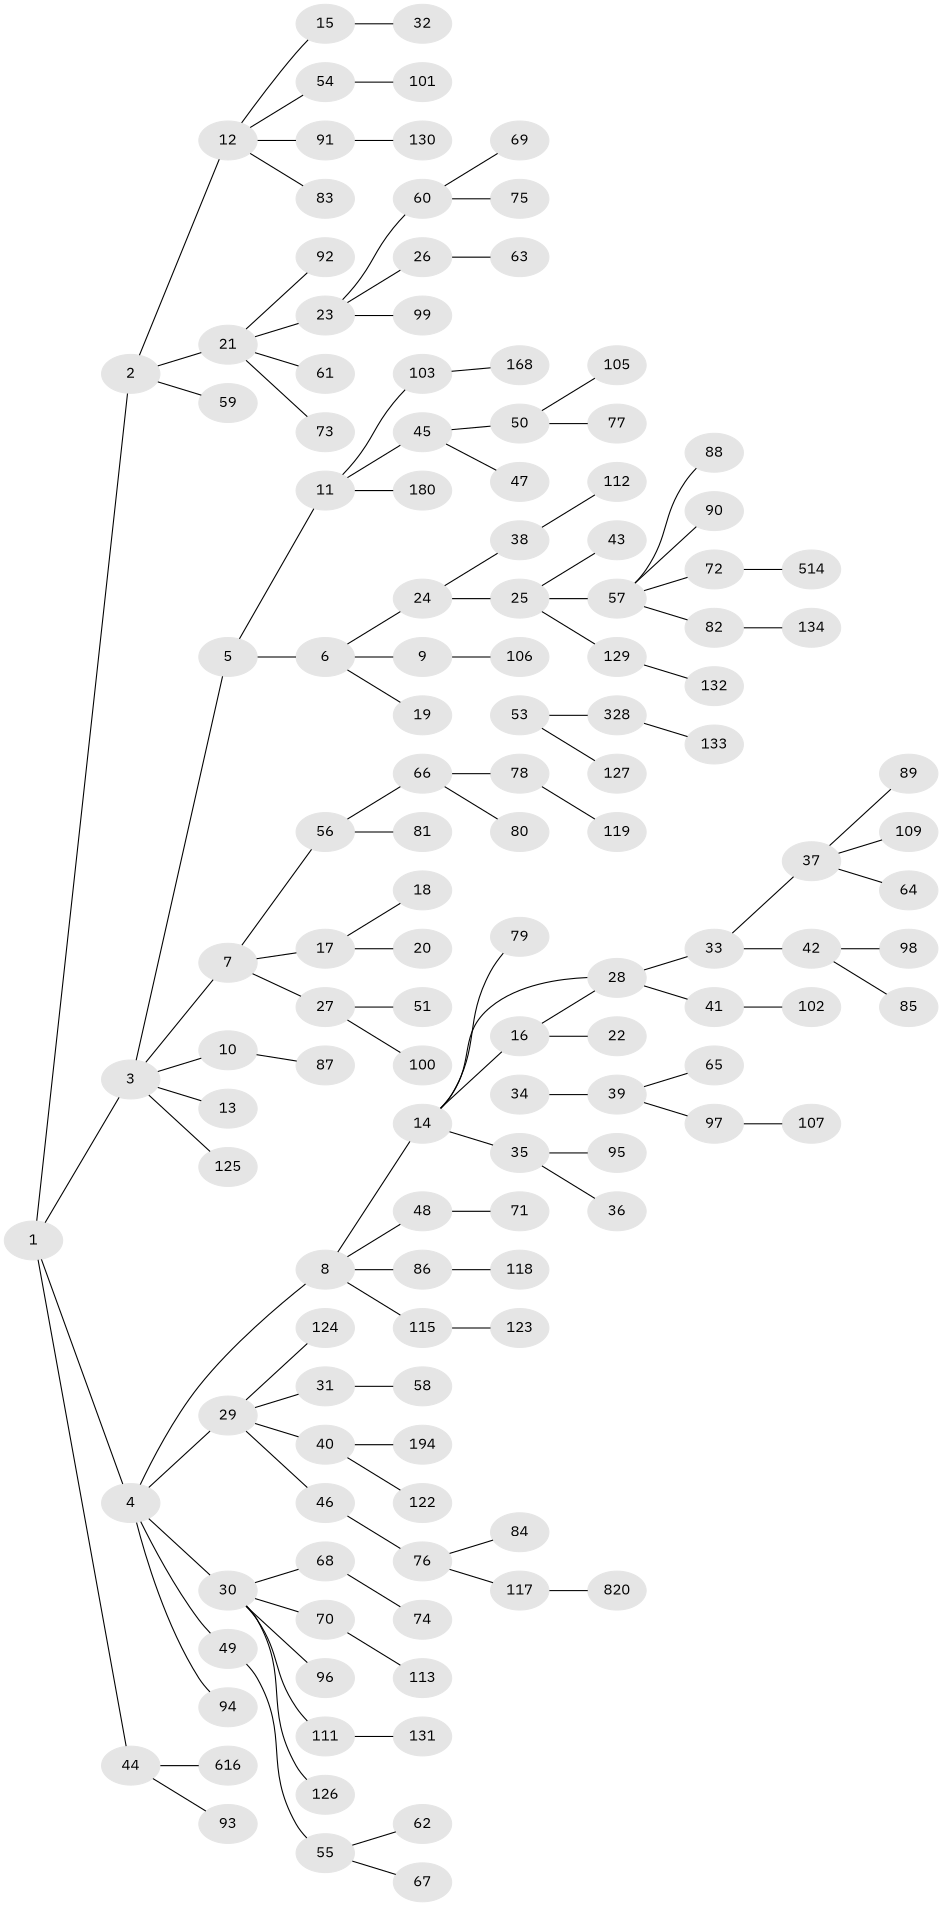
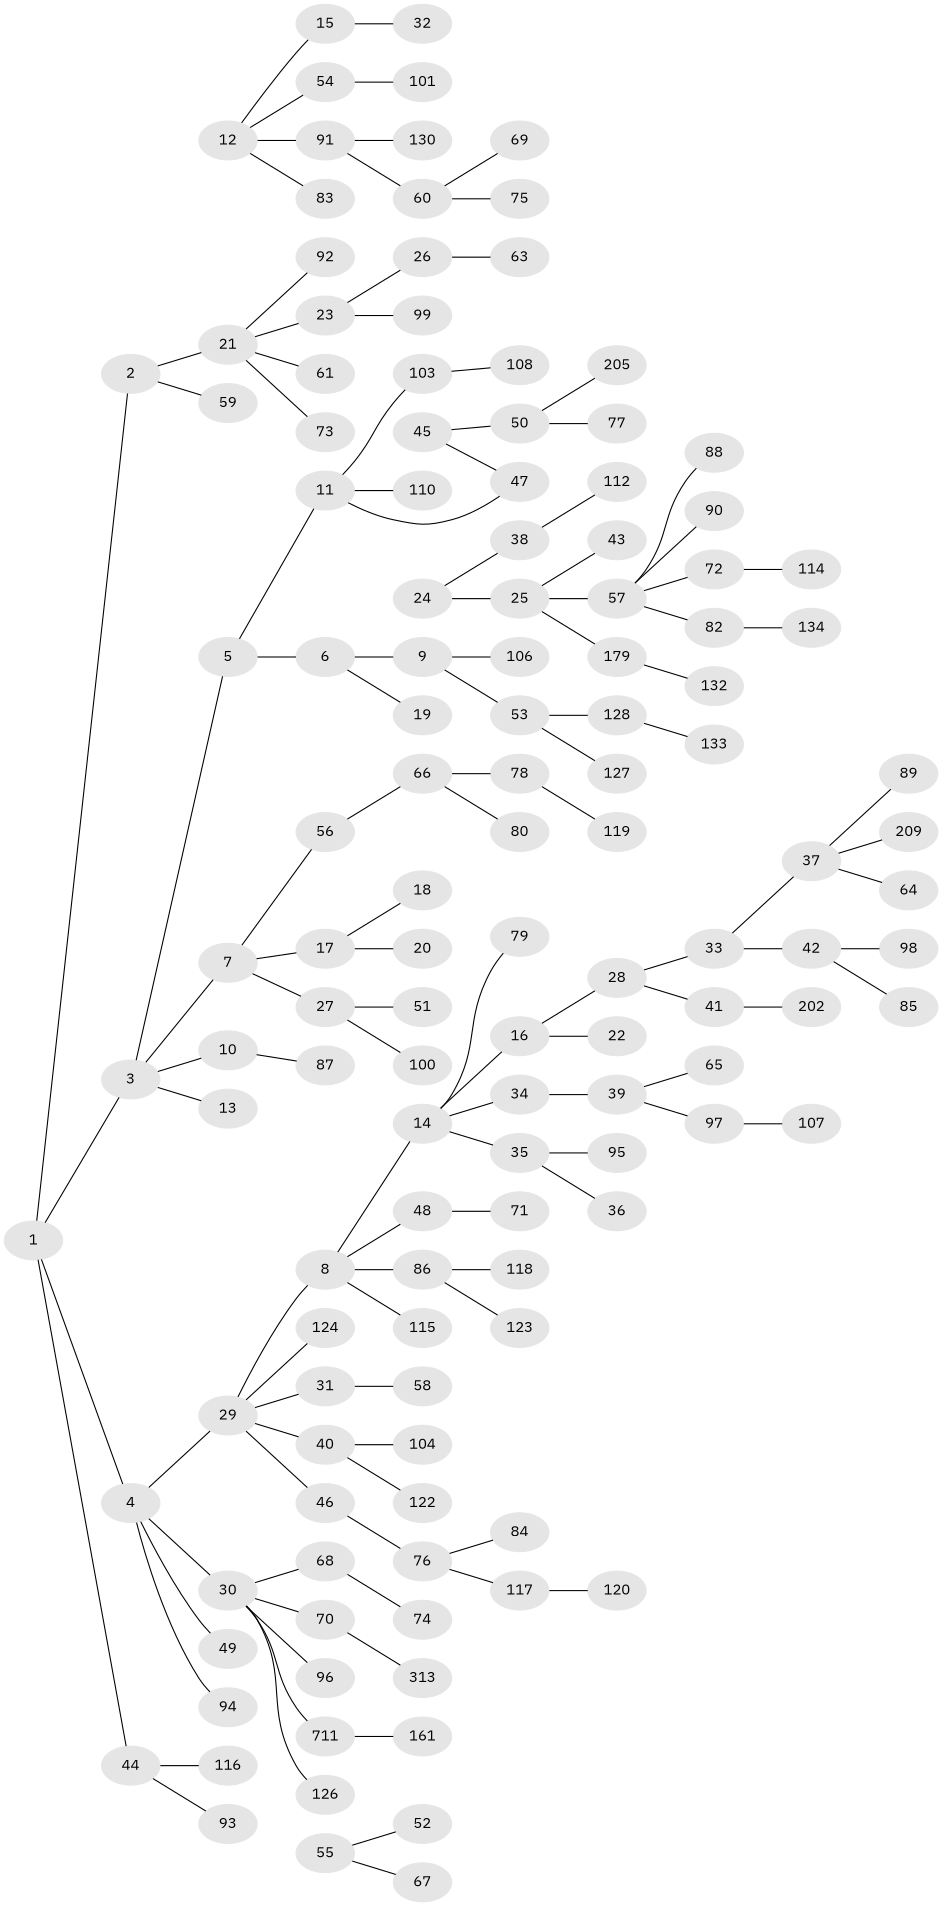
(179, 257) -> none
(374, 257) -> (374, 170)
(520, 365) -> (520, 365)
(617, 365) -> (617, 365)
(374, 461) -> (425, 524)
(422, 491) -> (422, 491)
(811, 569) -> (811, 569)
(374, 628) -> none
(617, 657) -> (617, 657)
none -> (471, 686)
(617, 715) -> (617, 715)
(422, 832) -> none
(909, 832) -> (909, 832)
(811, 1007) -> (811, 1007)
(486, 1012) -> (471, 1109)
(228, 1167) -> none
(471, 1328) -> (471, 1299)
(210, 1374) -> (269, 1339)
(422, 1445) -> (422, 1445)
(617, 1591) -> (617, 1591)
(422, 1678) -> (422, 1678)
(325, 1736) -> (325, 1736)
(422, 1736) -> (422, 1736)
(277, 1751) -> none
(228, 1766) -> (228, 1766)
(422, 1824) -> (422, 1824)
